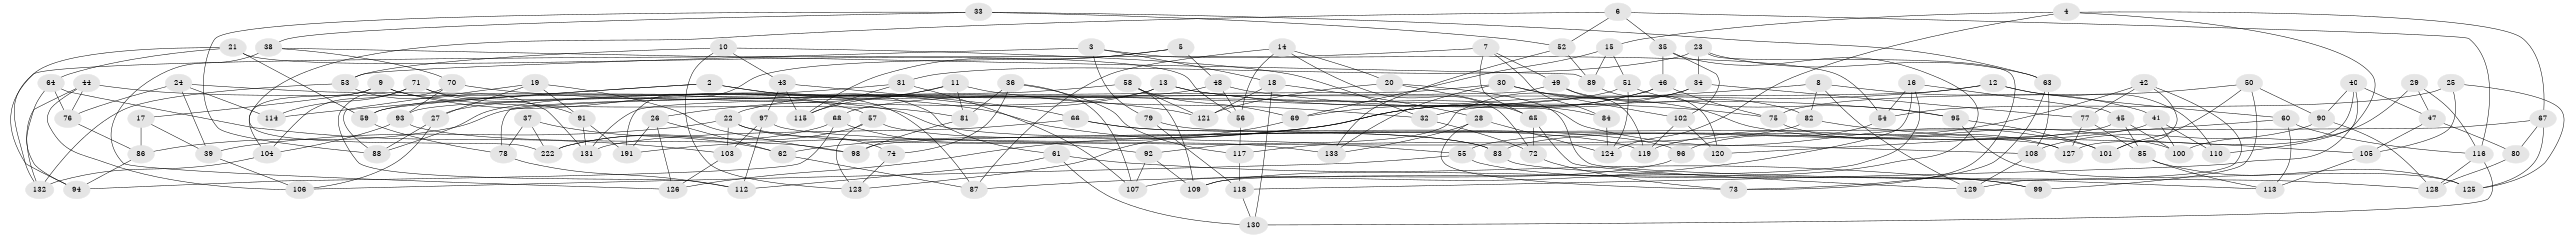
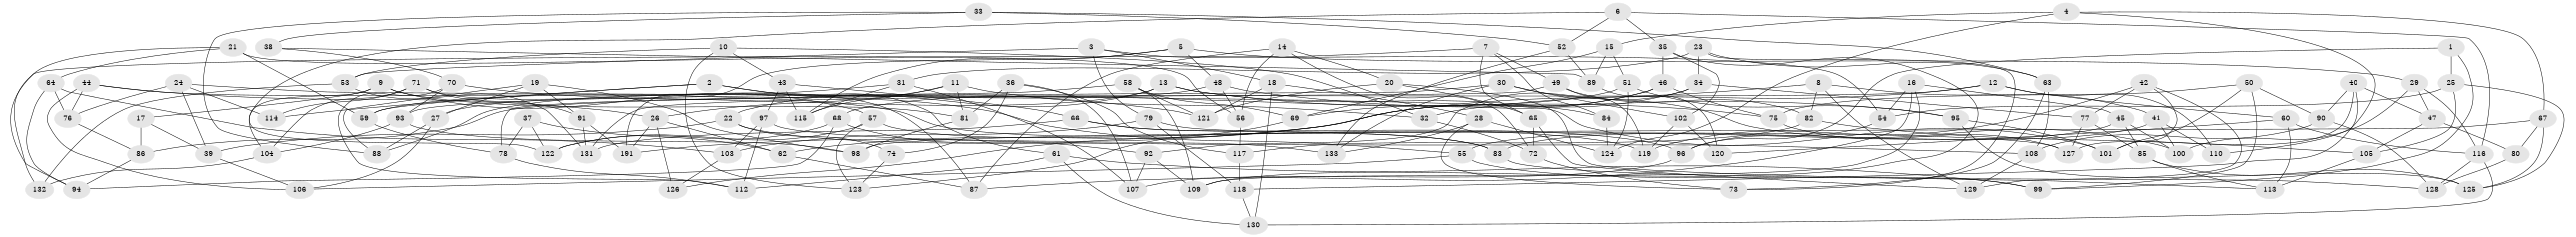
none -> (2451, 47)
none -> (1587, 62)
(38, 107) -> (385, 100)
(728, 137) -> (918, 135)
(548, 154) -> (548, 154)
(284, 175) -> none
